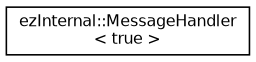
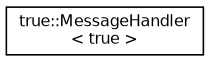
(128, 31) -> (105, 31)
